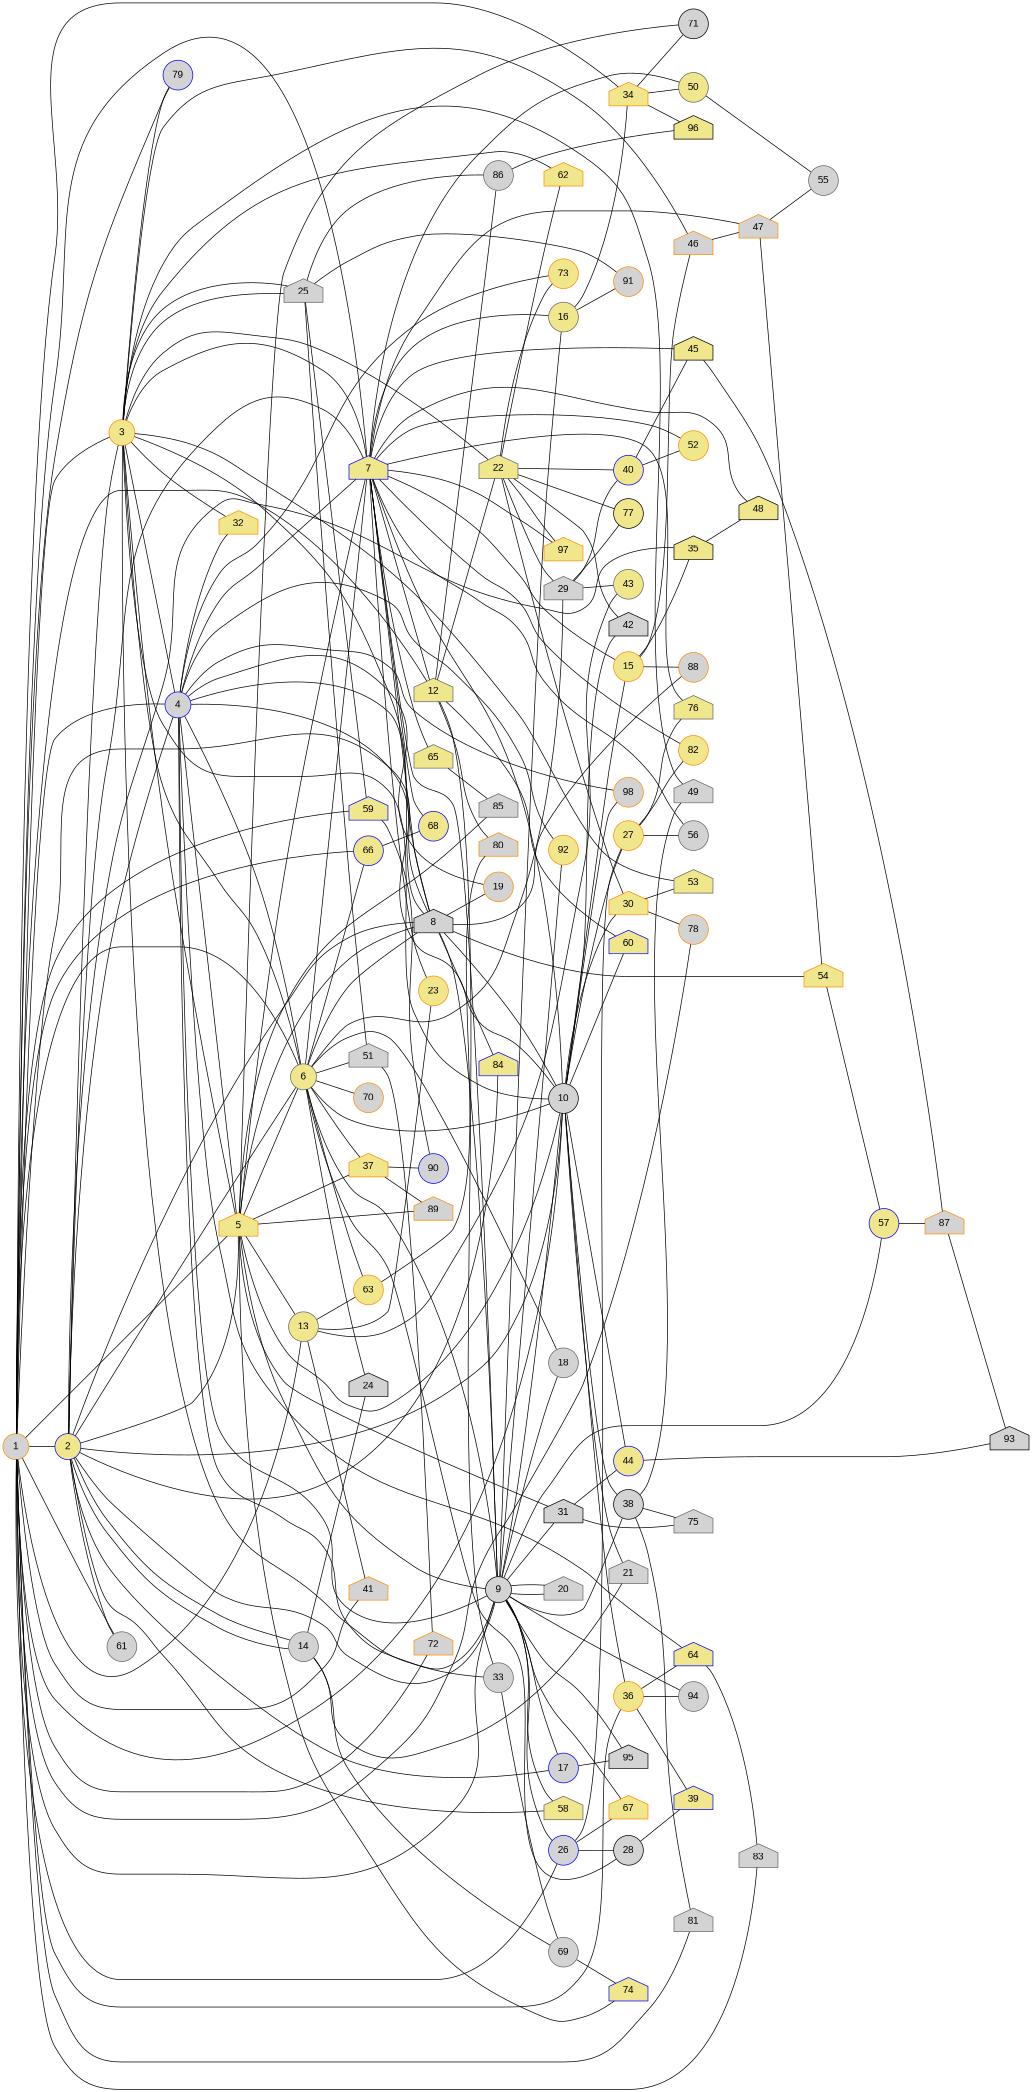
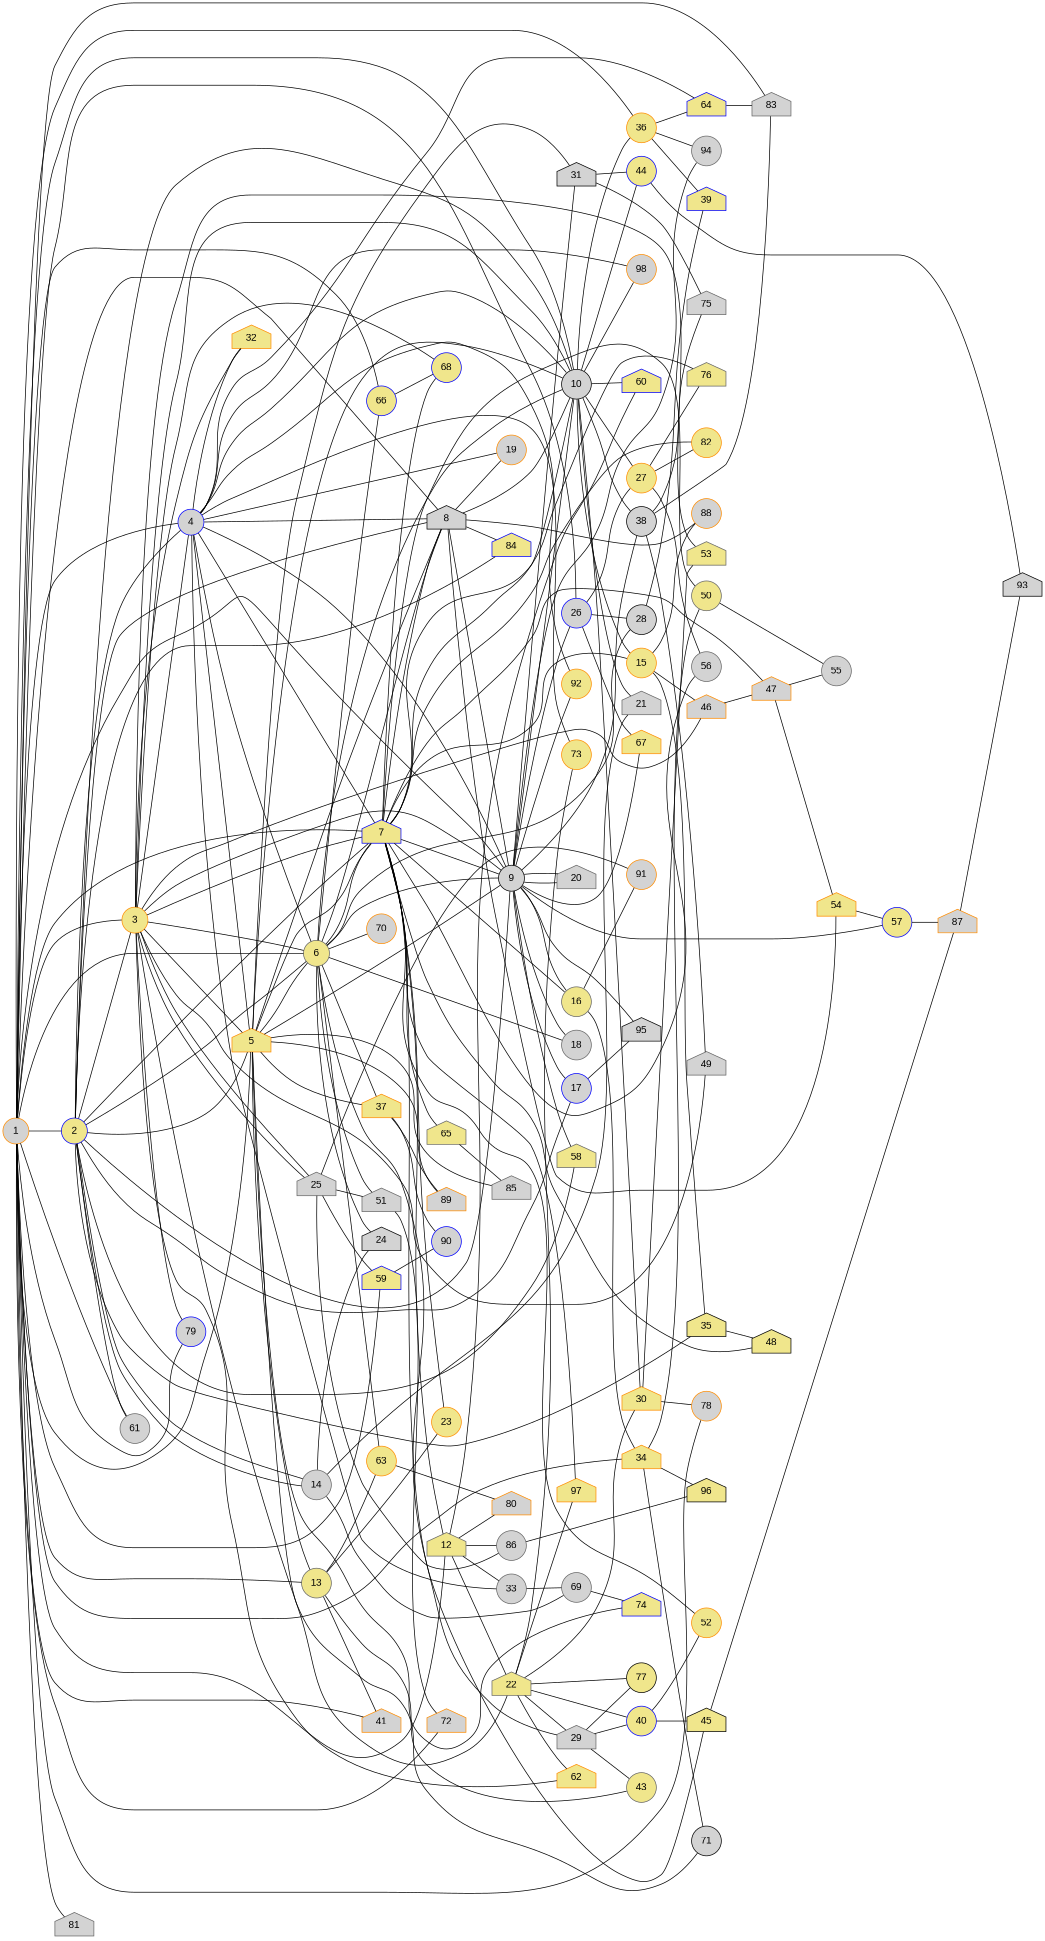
(358, 624) -> (167, 496)
(628, 625) -> none
(666, 1713) -> (757, 336)
